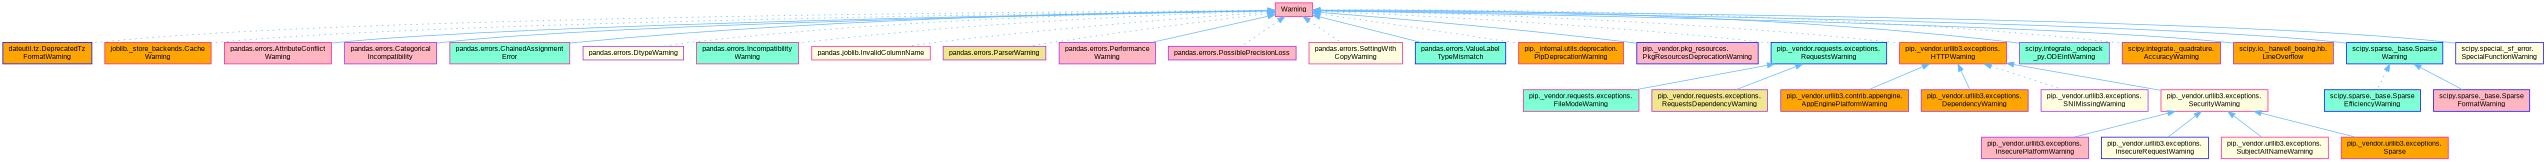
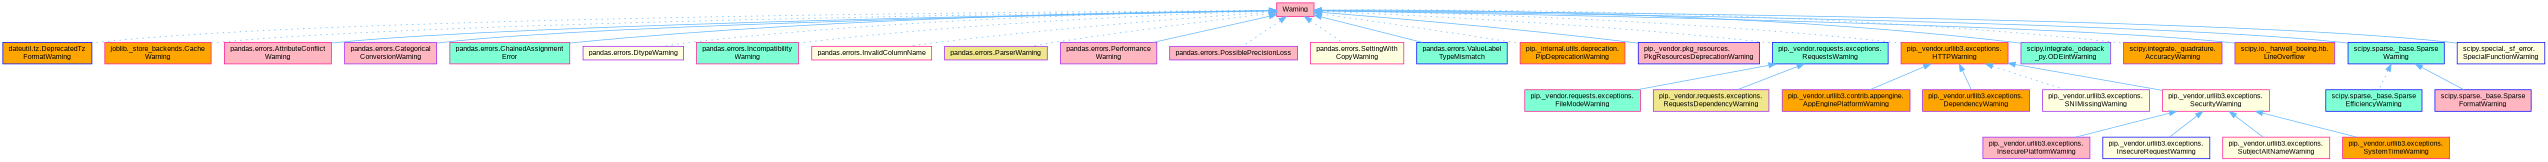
(391, 53) -> (391, 53)
(871, 53) -> (872, 53)
(2395, 148) -> (2396, 148)
